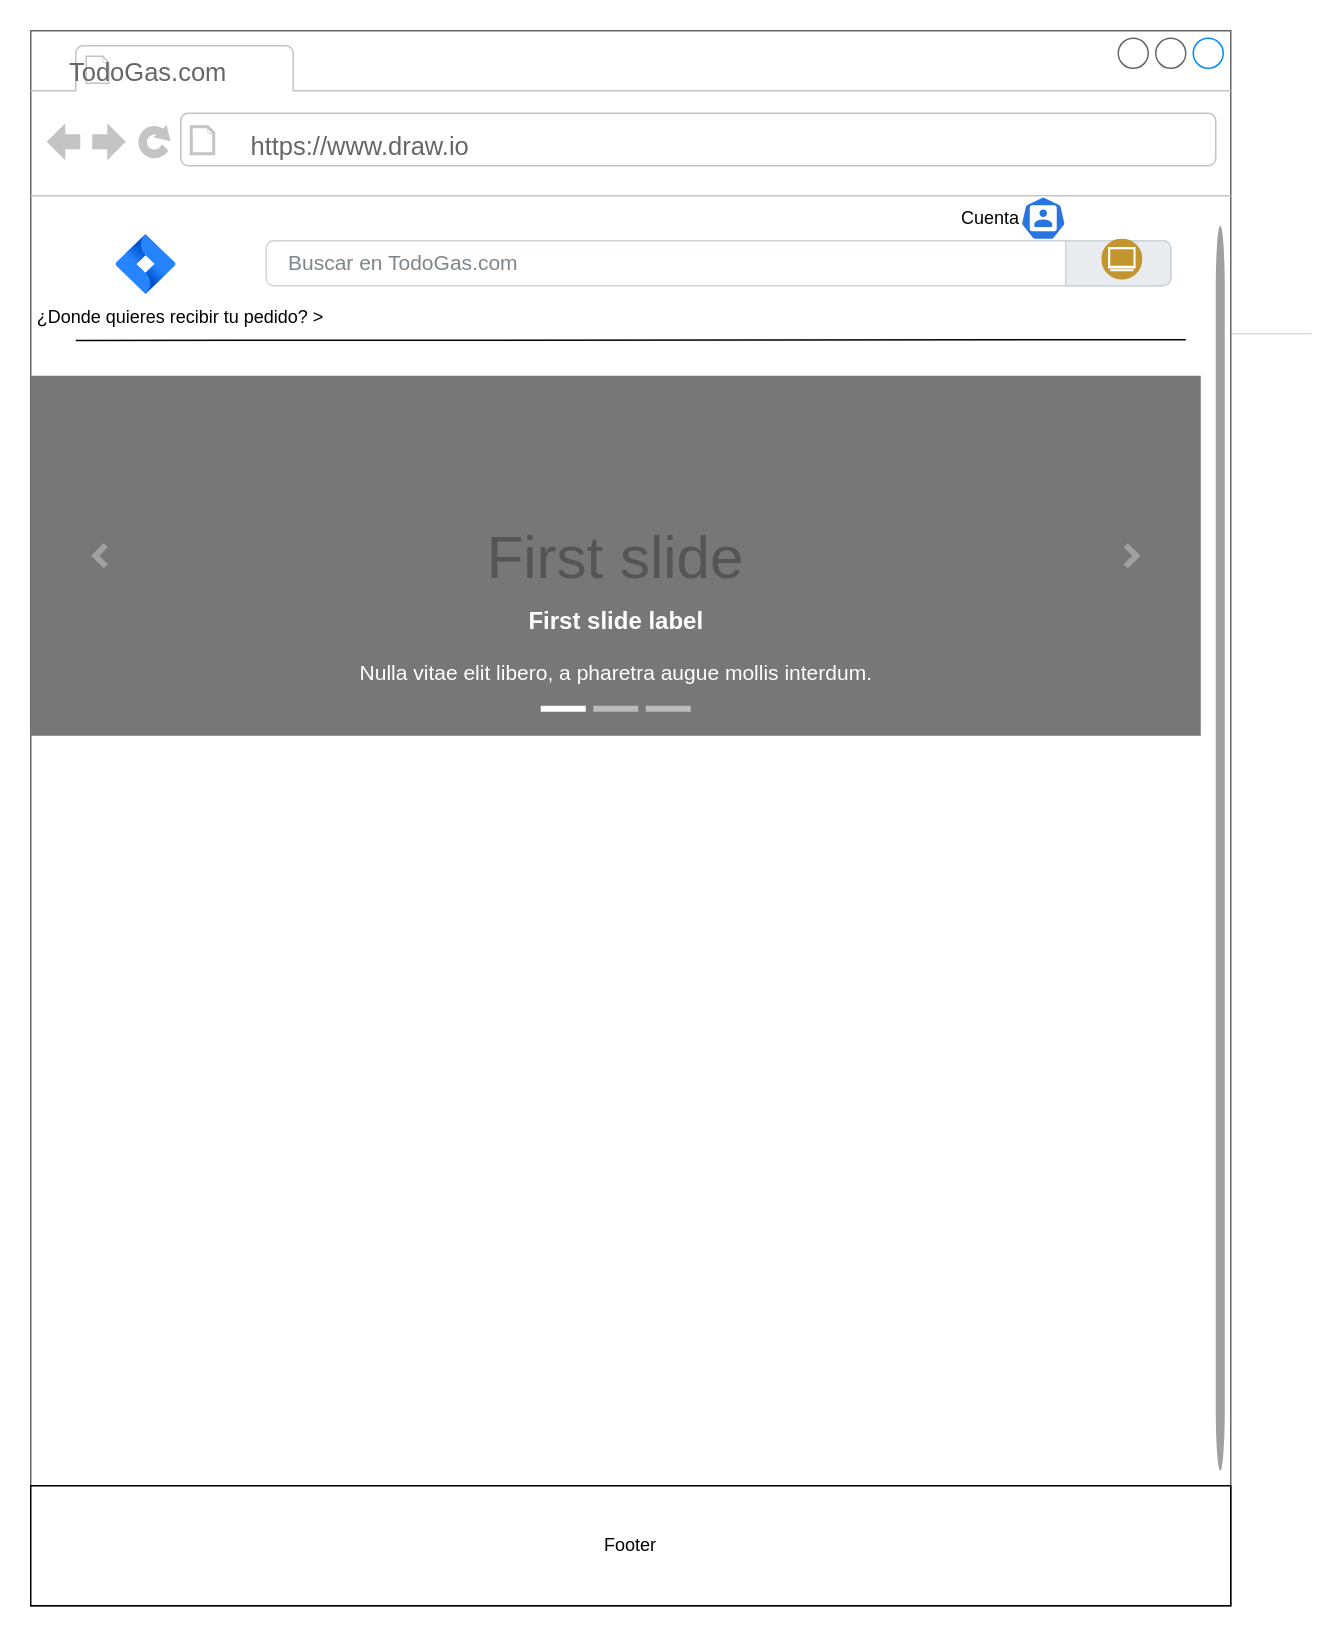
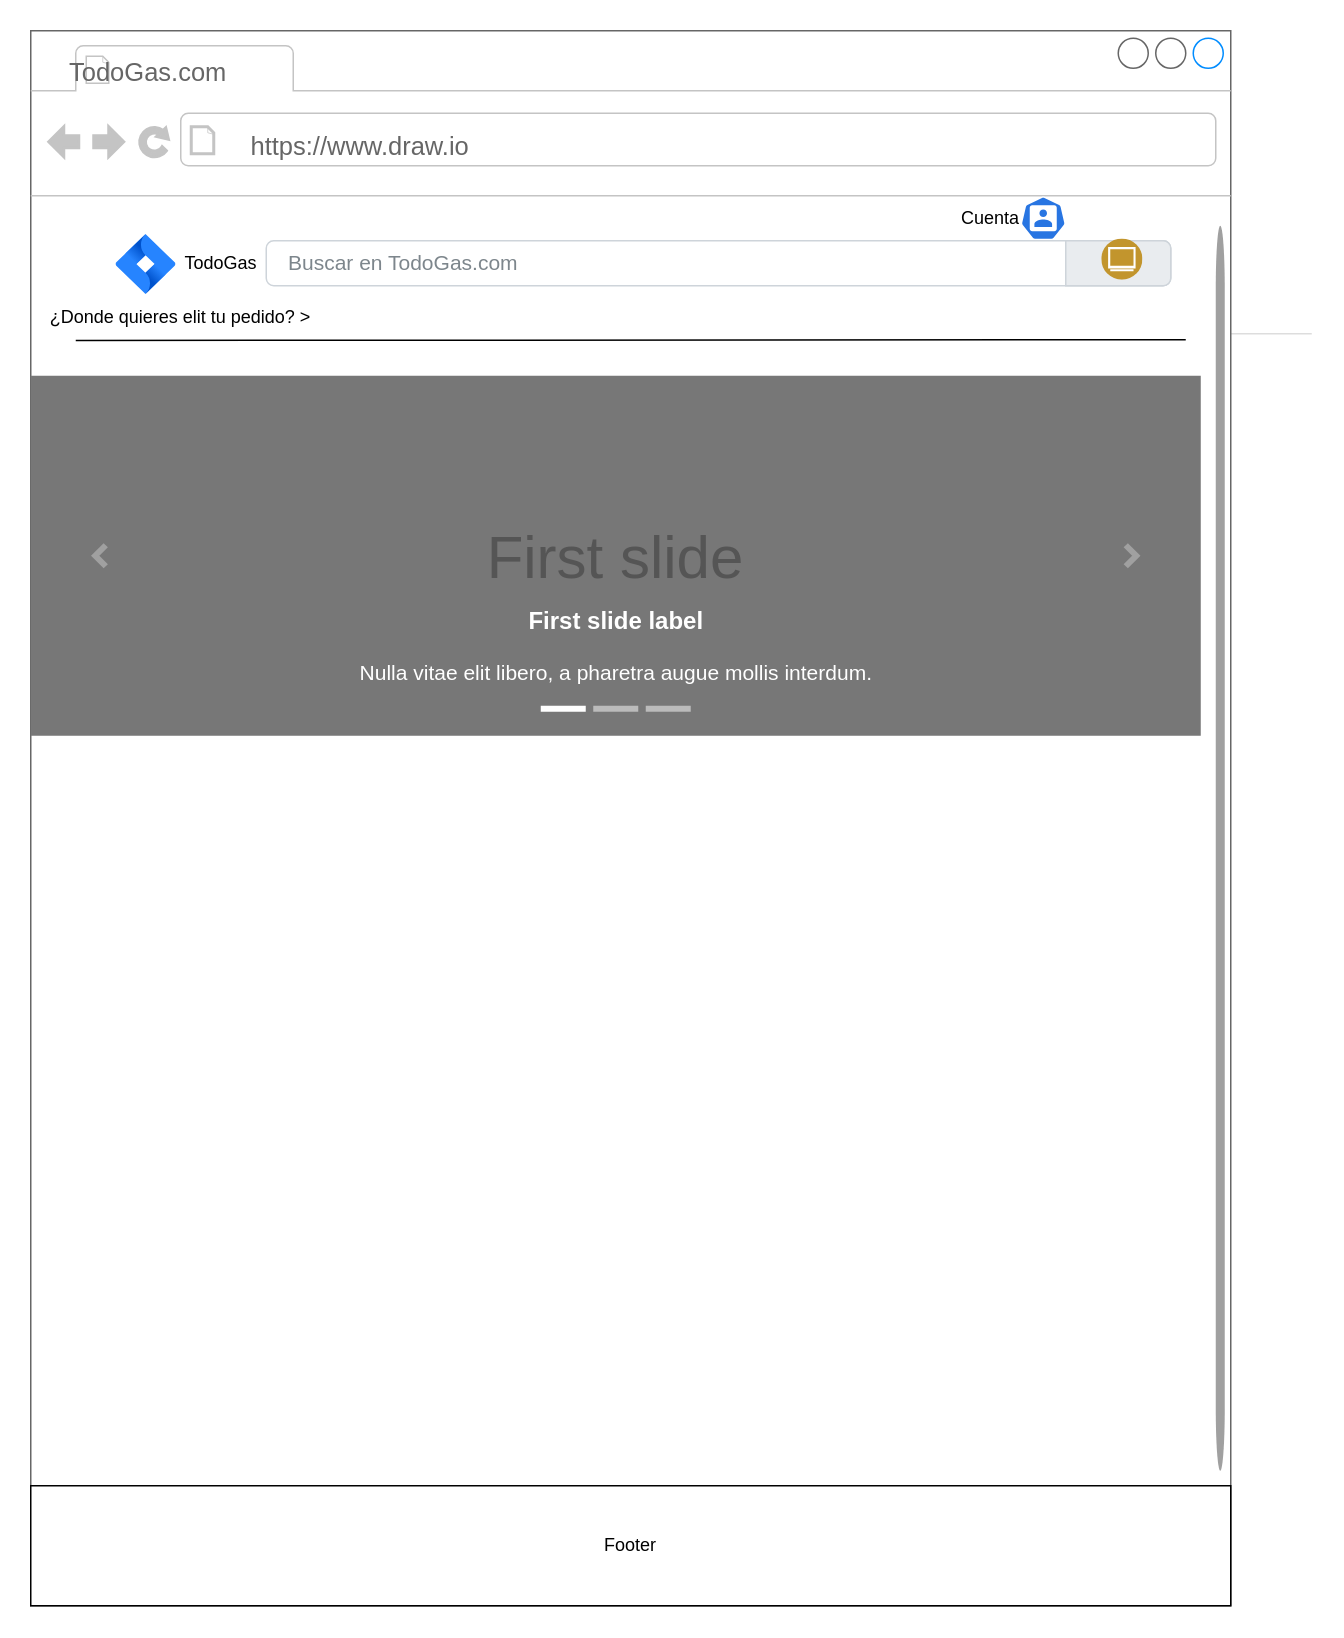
none -> (221, 263)
(181, 317) -> (181, 317)
